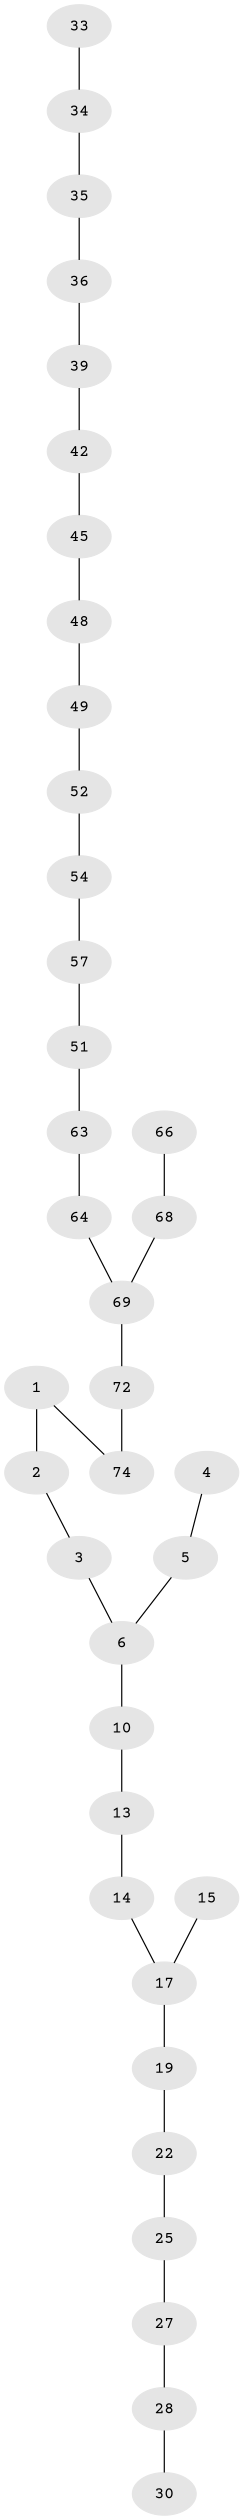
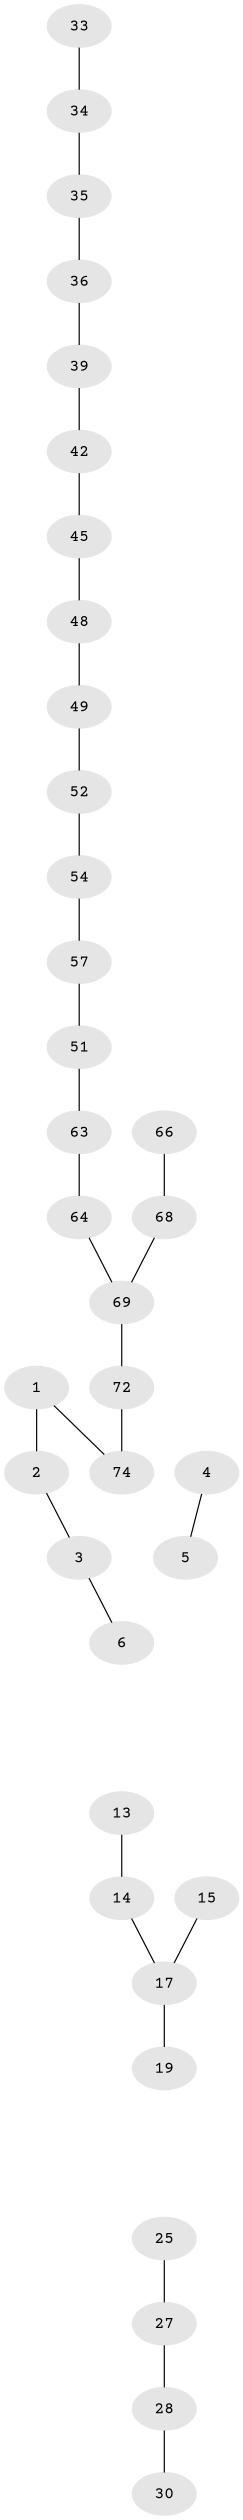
(154, 1600) -> none
(122, 1728) -> none
(164, 2154) -> none
